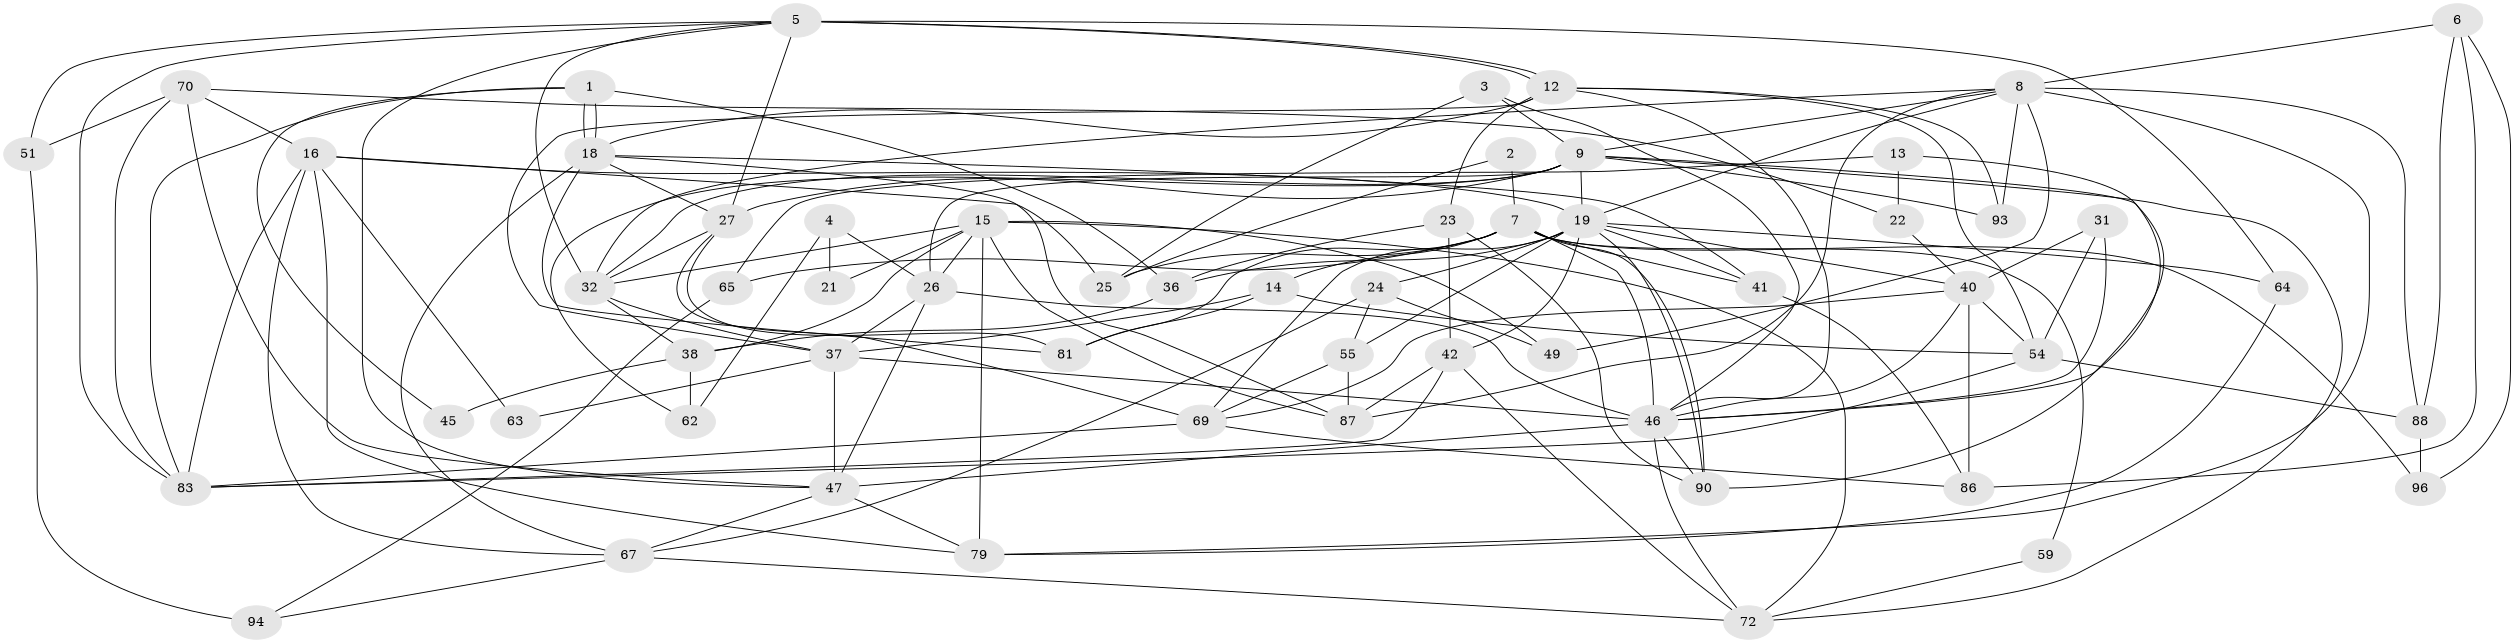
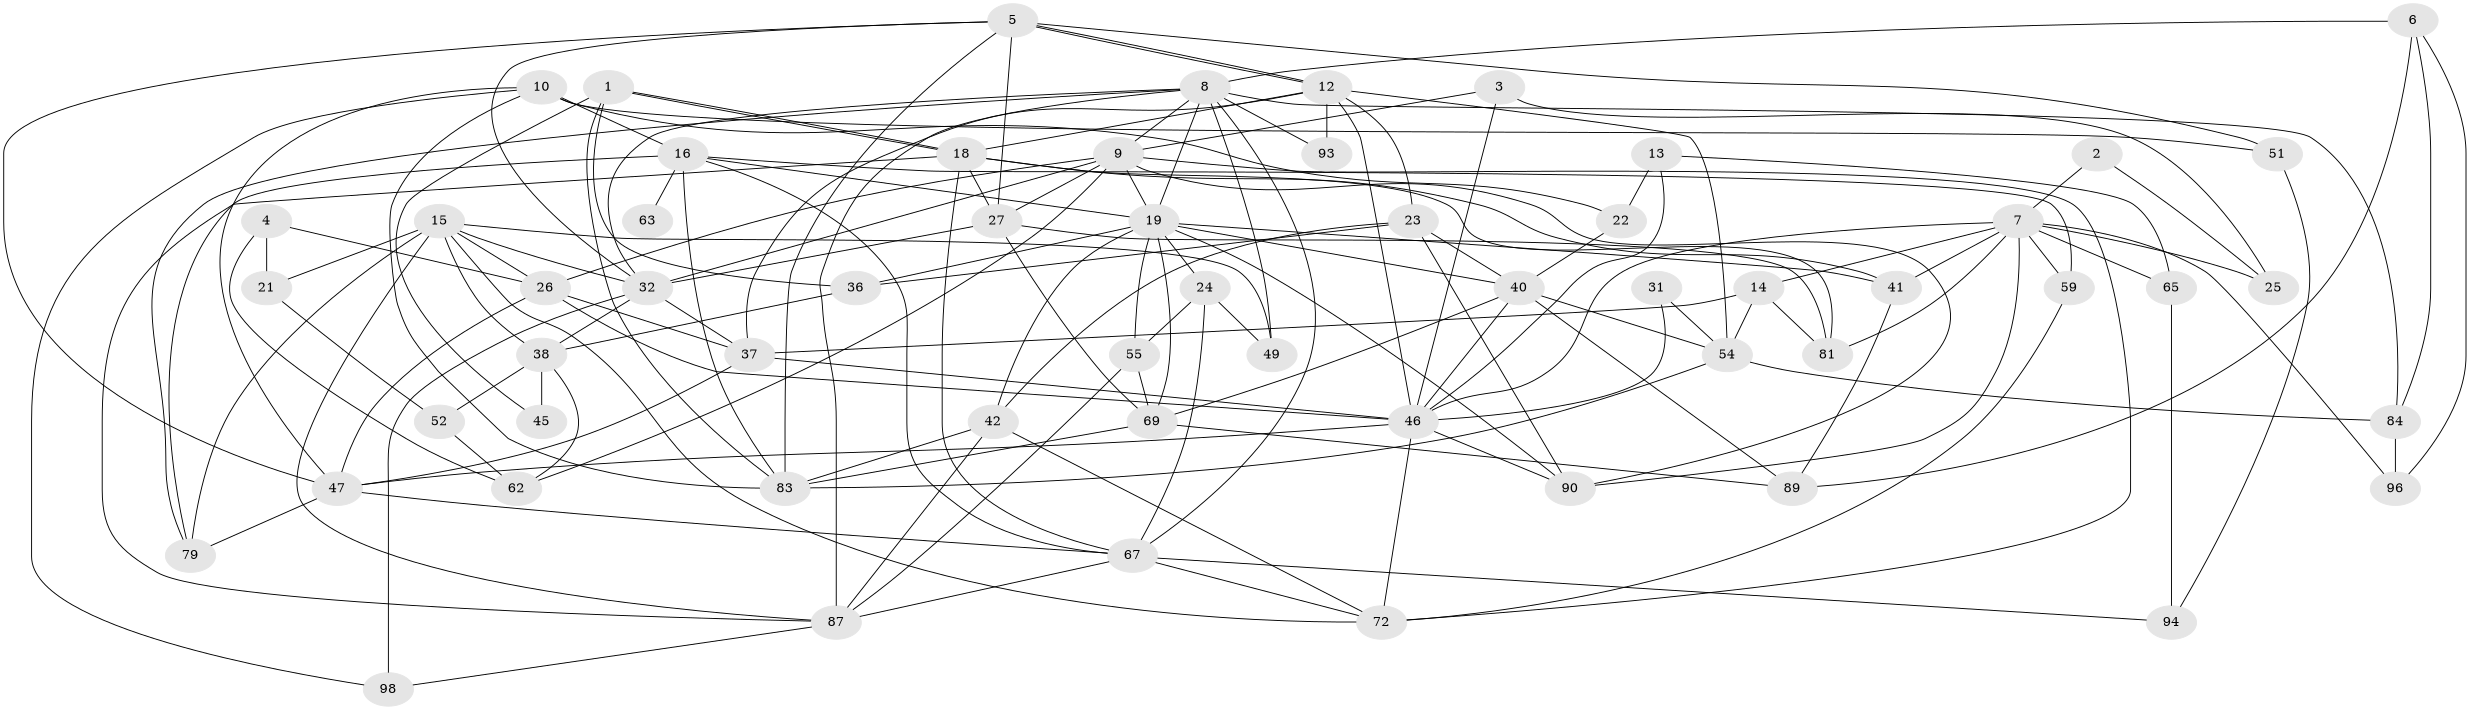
(186, 87) -> (542, 87)
(709, 182) -> (1735, 178)
(1829, 187) -> none
(2026, 259) -> (1466, 255)
(2283, 288) -> none
none -> (1313, 342)
(675, 388) -> none
none -> (439, 422)
(2420, 422) -> (2395, 422)
(1969, 489) -> (1792, 489)
none -> (978, 590)
none -> (388, 689)
